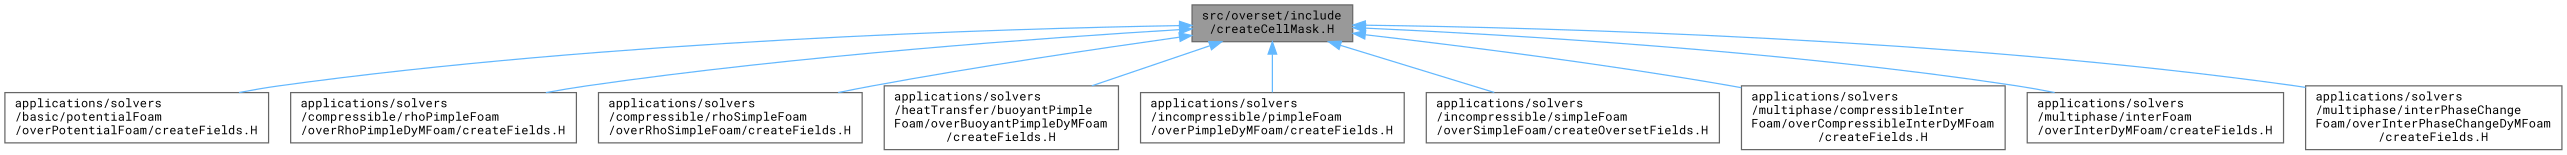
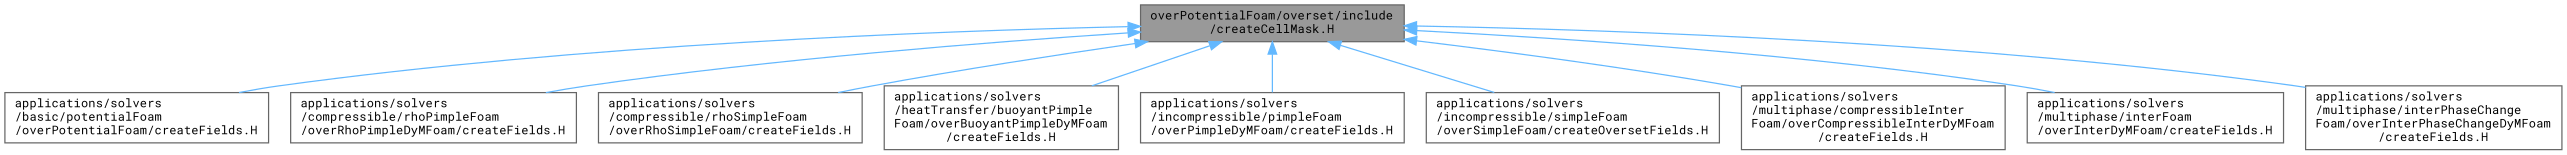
(1272, 23) -> (1272, 23)
